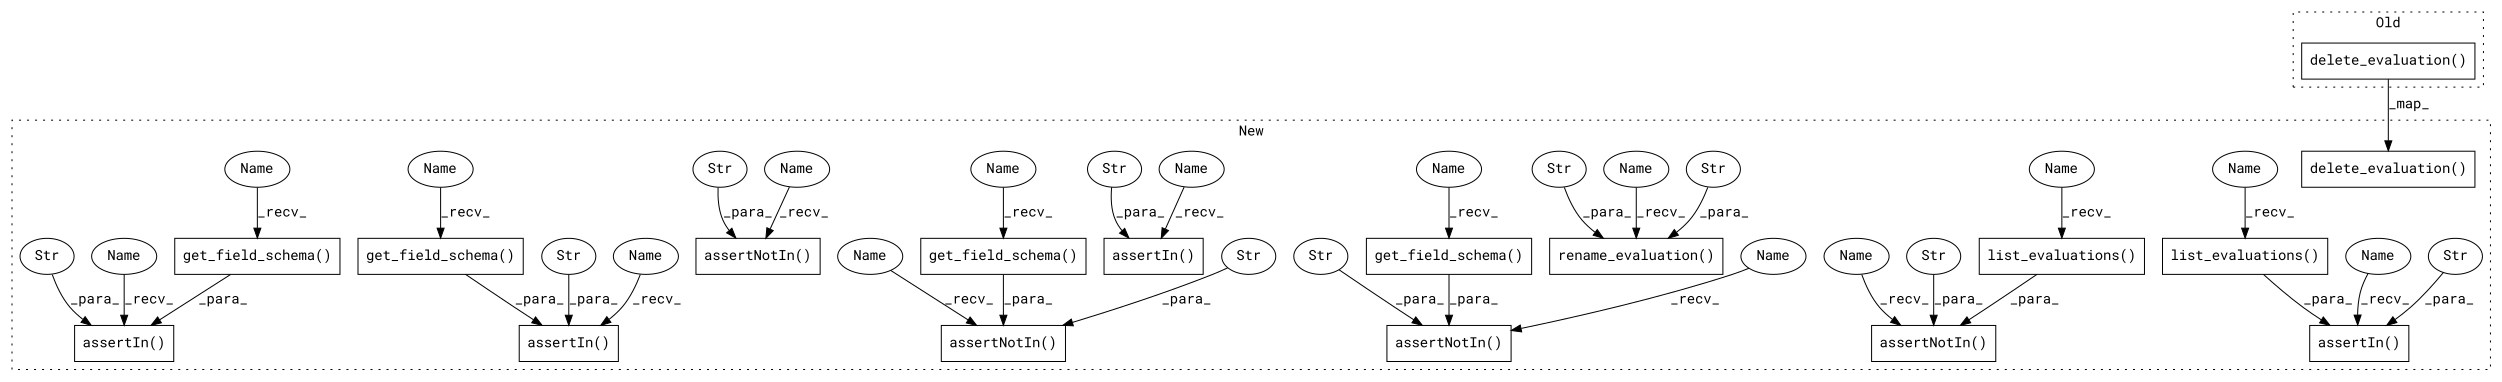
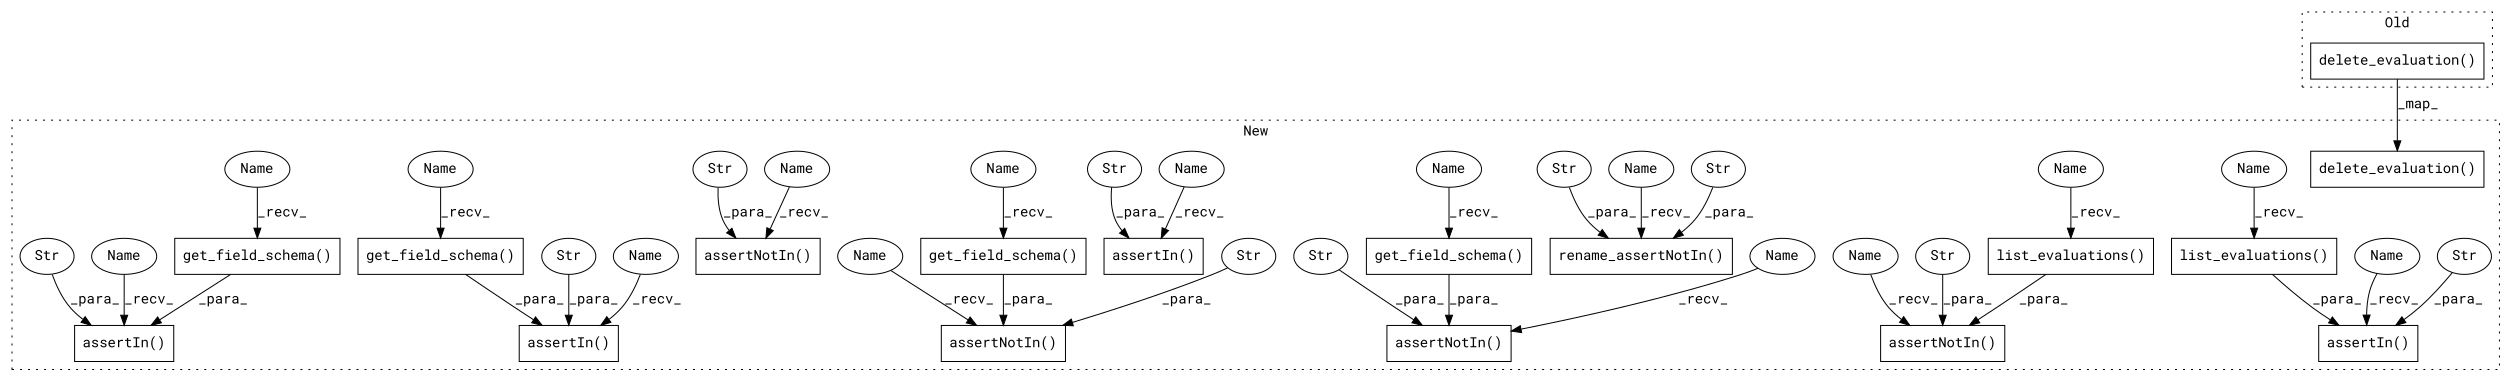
(1636, 256) -> (1641, 256)
